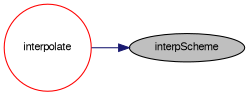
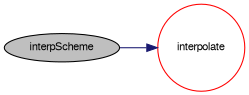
(105, 48) -> (133, 48)
